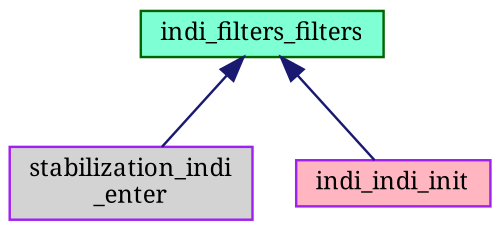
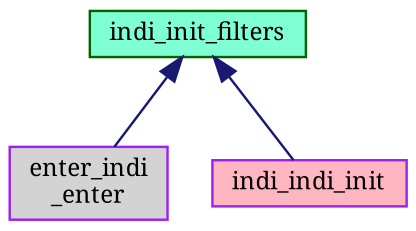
(262, 34) -> (198, 34)
(131, 183) -> (89, 183)
